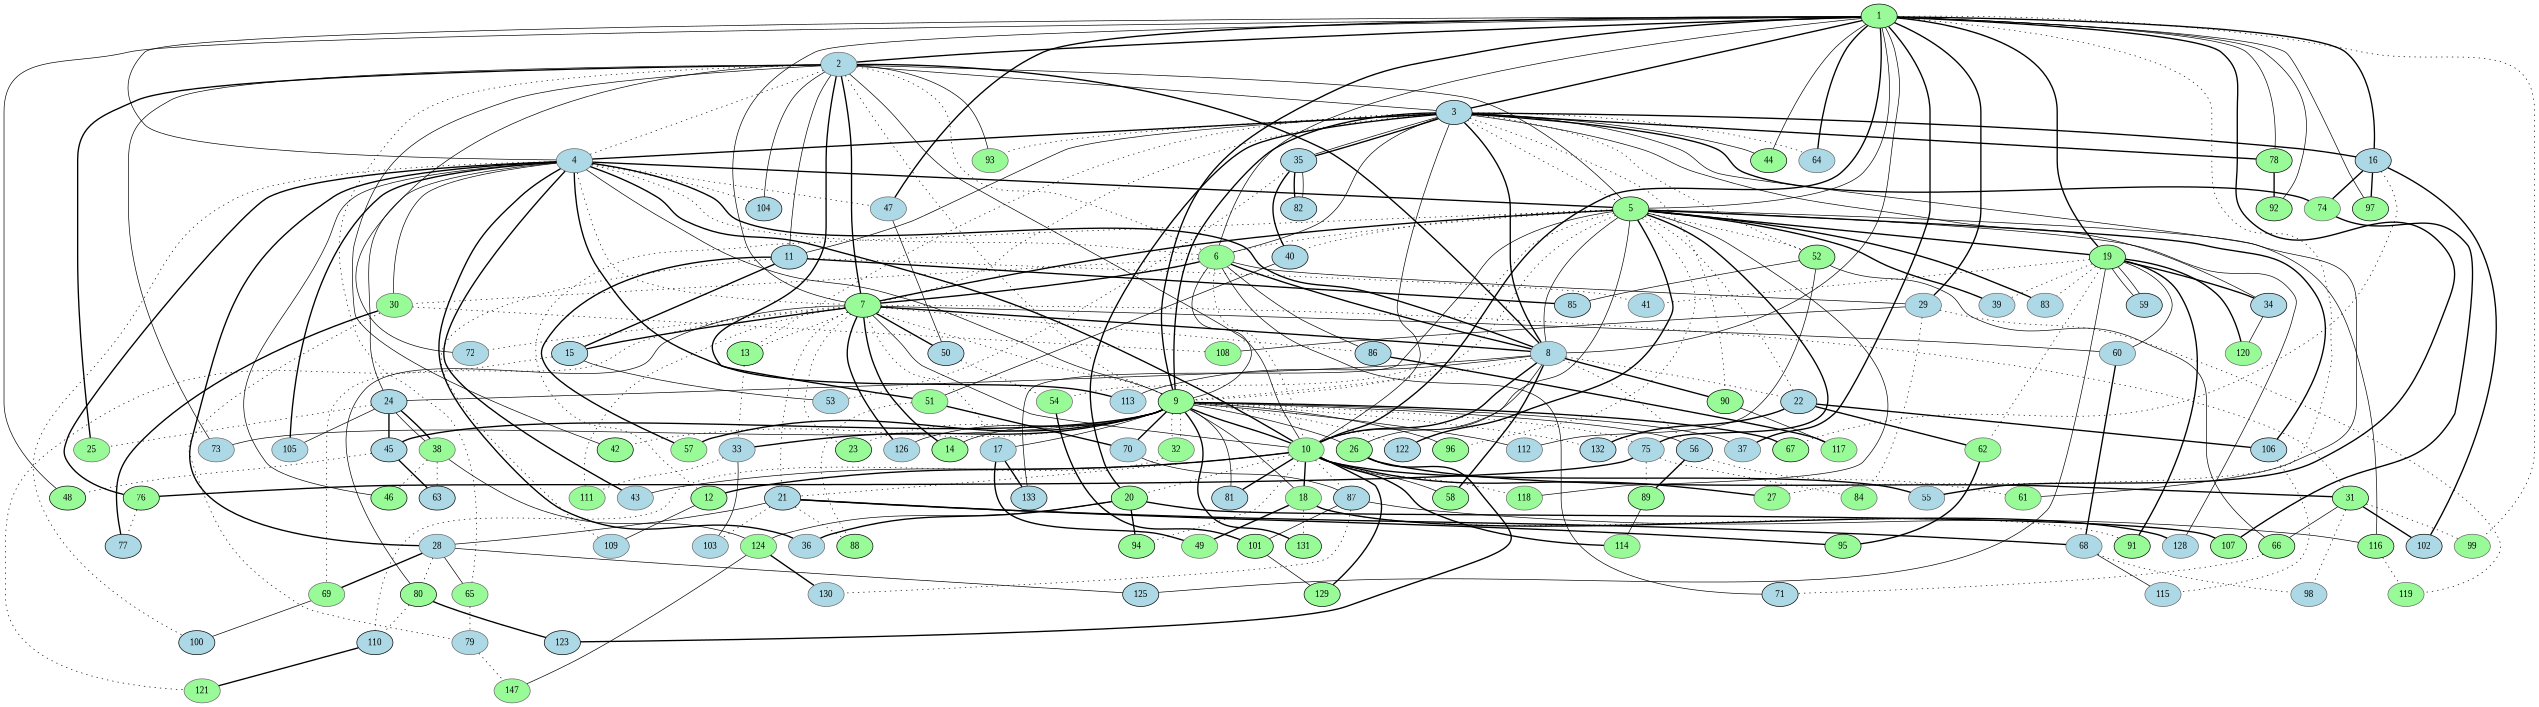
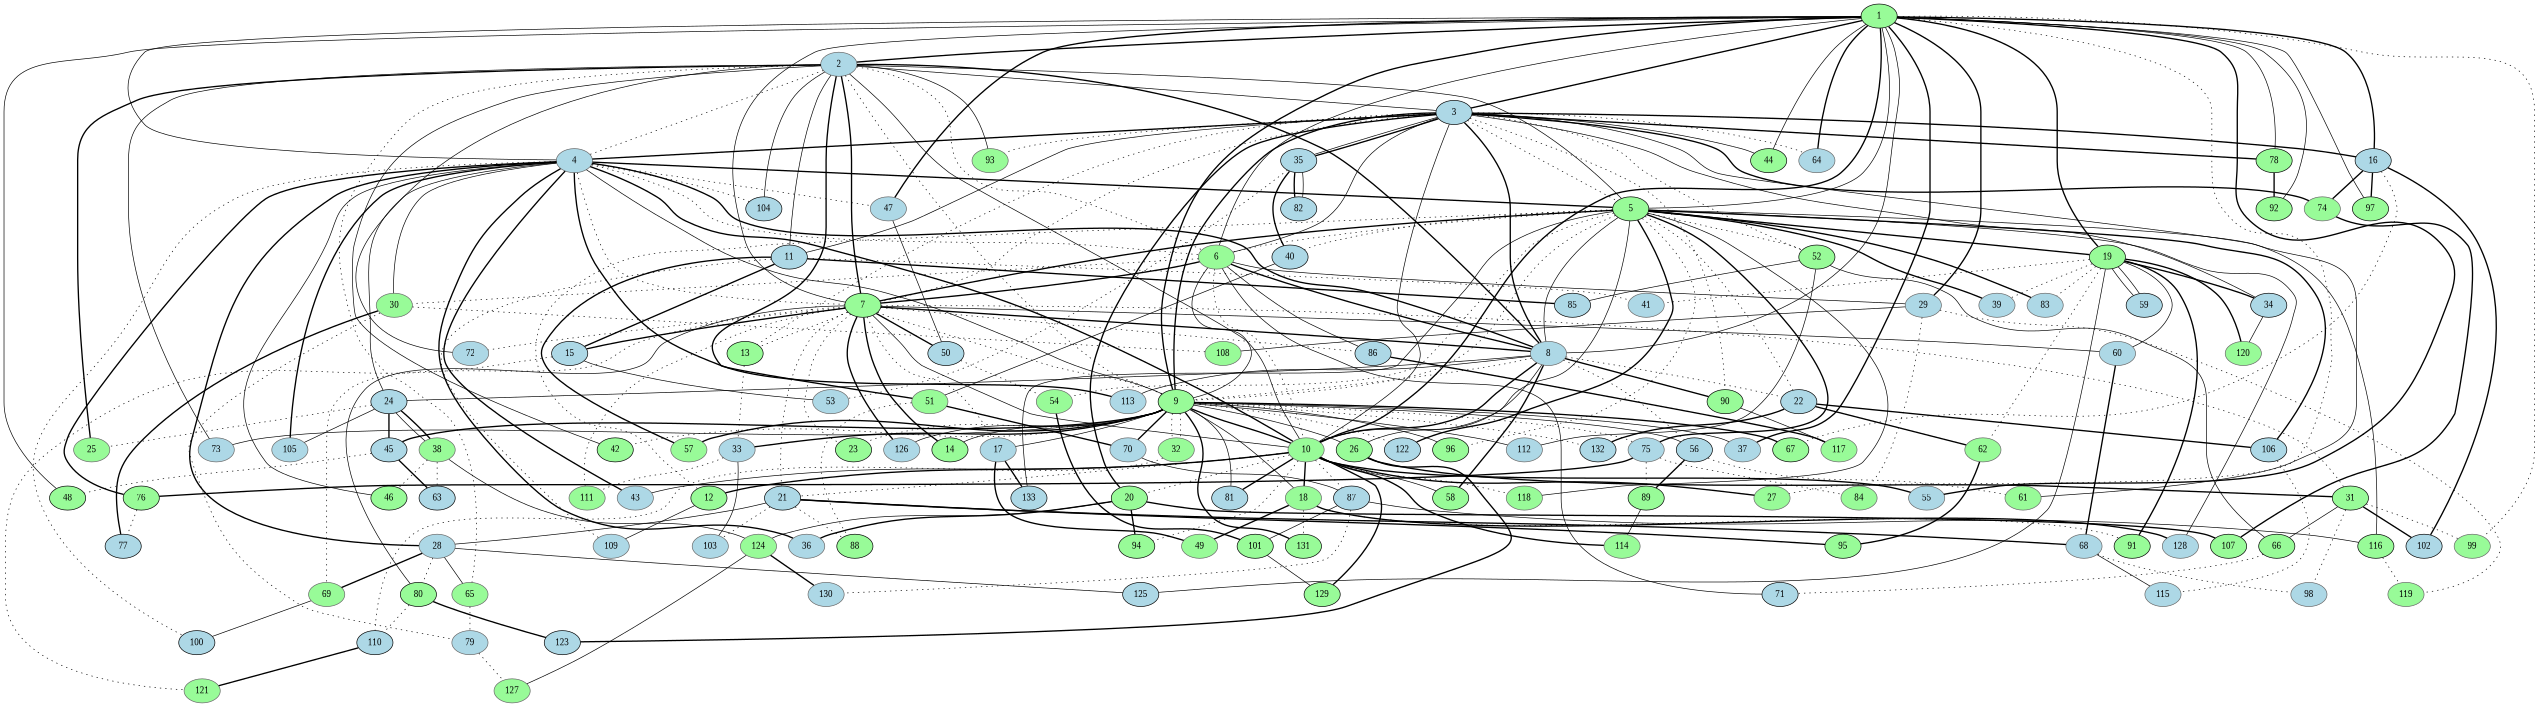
(512, 691) -> (512, 691)
